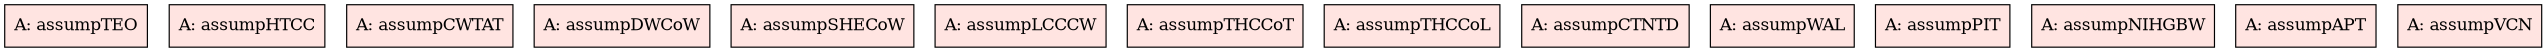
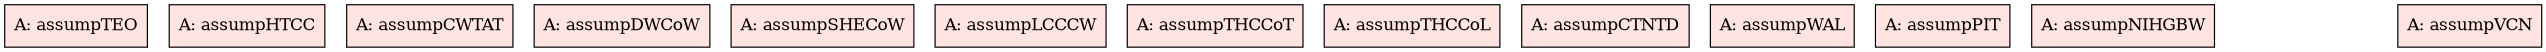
(2306, 26) -> none
